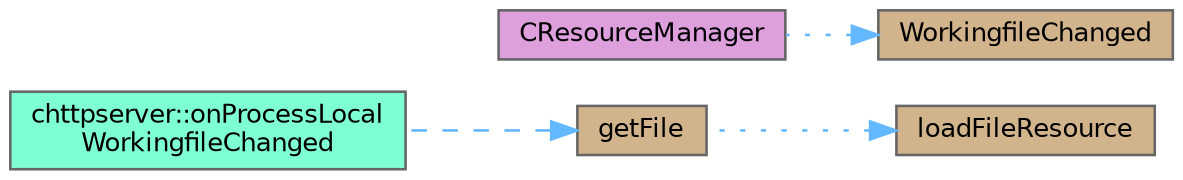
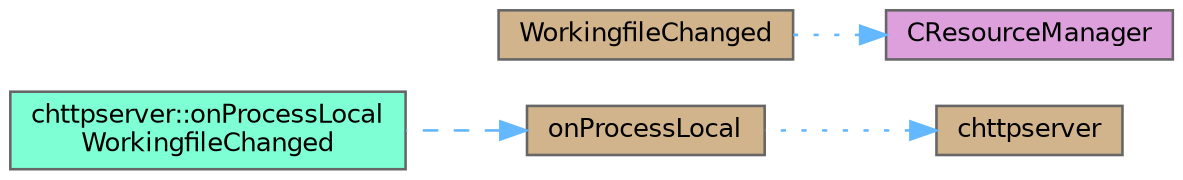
(819, 35) -> (827, 35)
(642, 130) -> (646, 130)
(1026, 130) -> (1029, 130)
